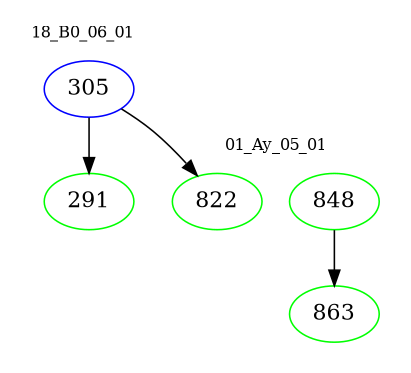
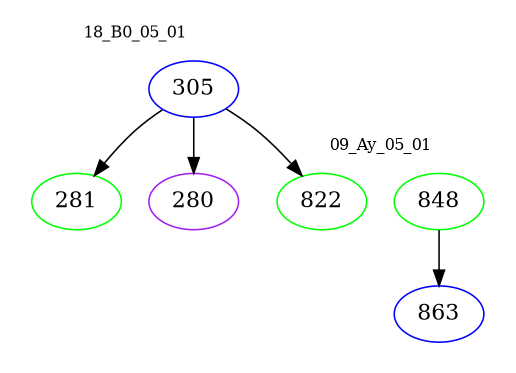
(83, 34) -> (135, 34)
(276, 146) -> (380, 146)
(89, 202) -> (77, 202)
none -> (194, 202)
(334, 314) -> (439, 314)
